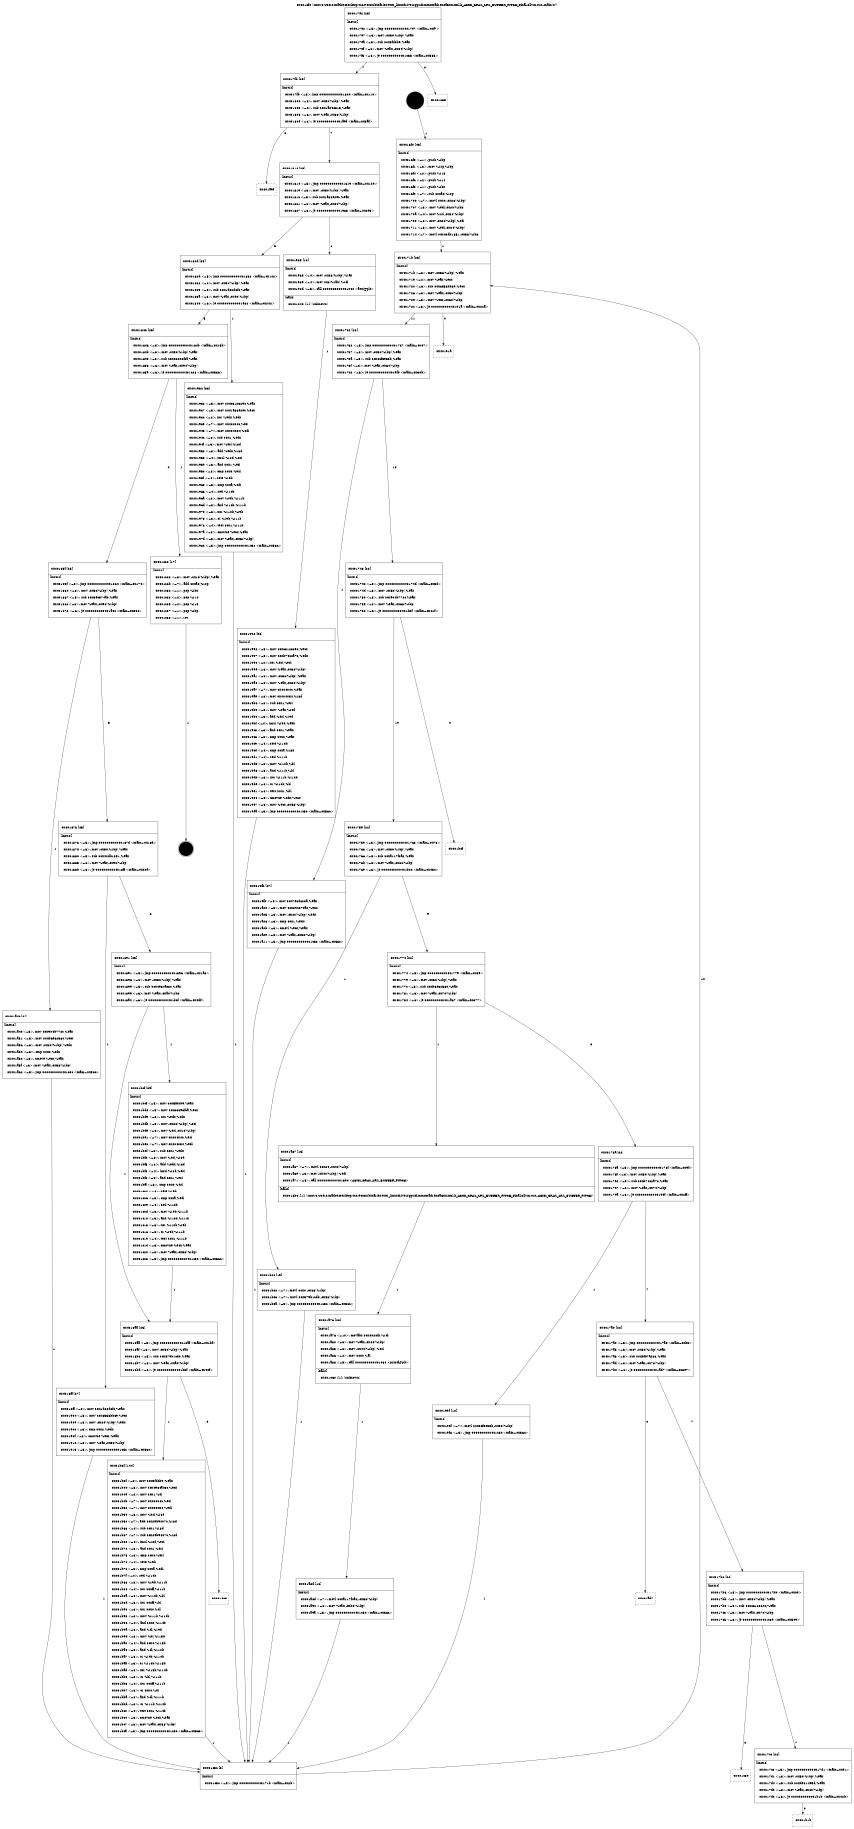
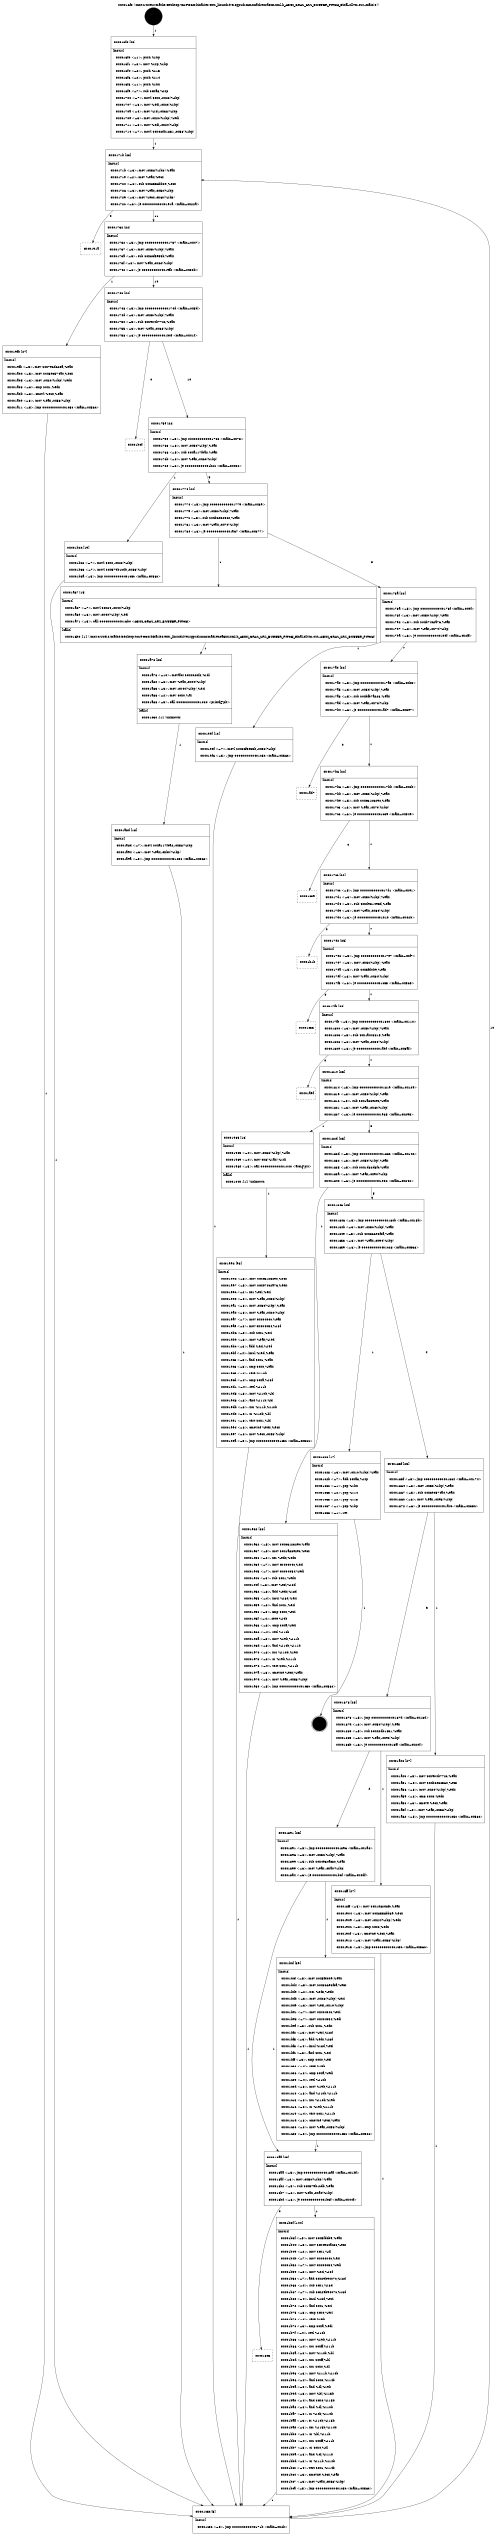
none -> (369, 928)
